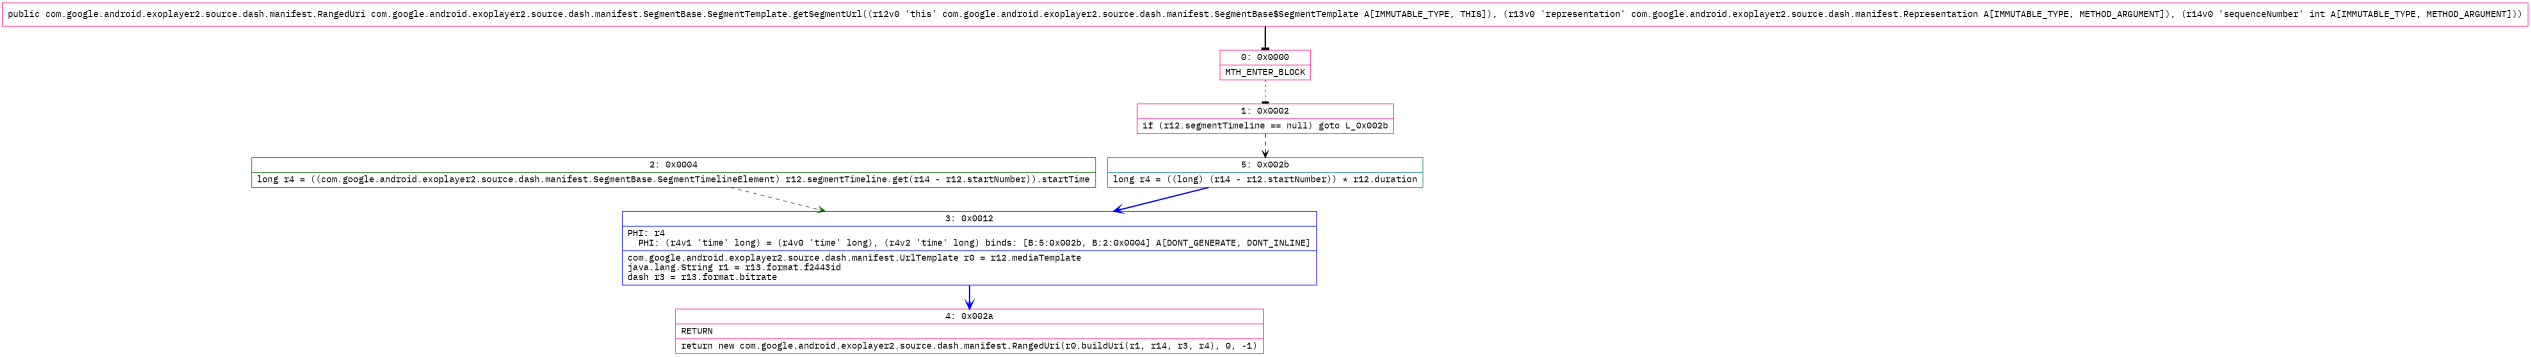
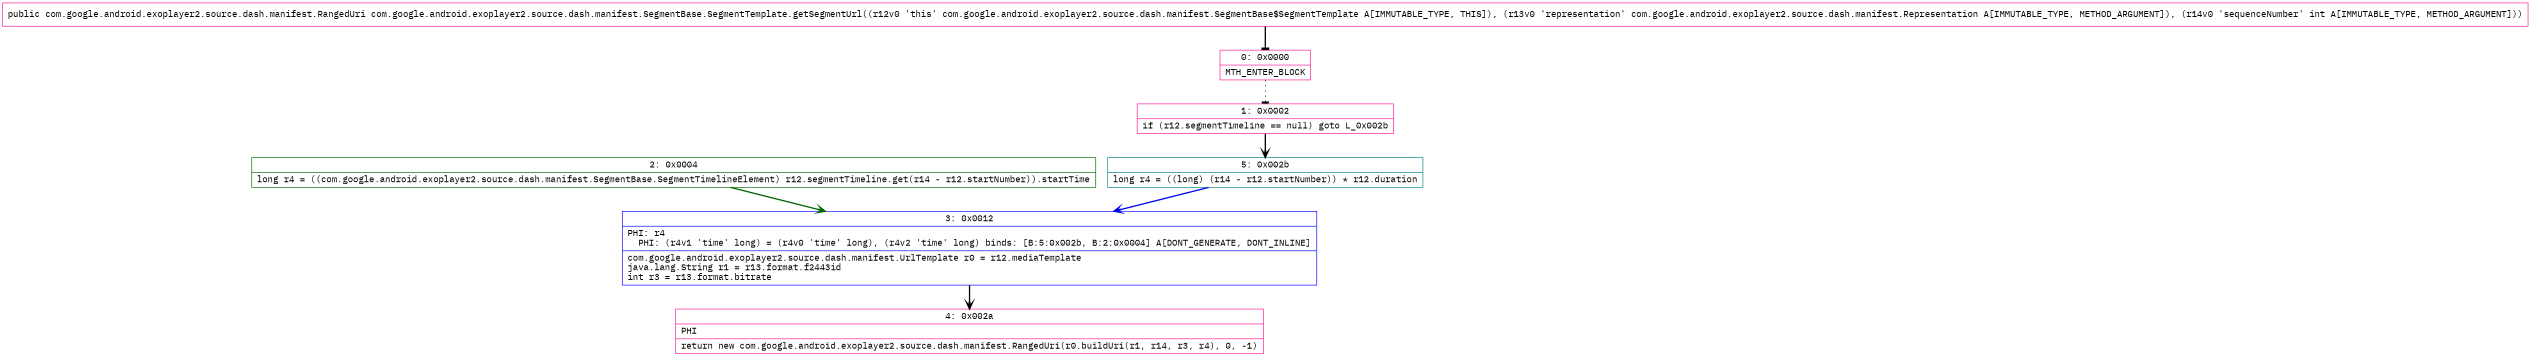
(1265, 142) -> (1265, 142)
(775, 199) -> (775, 199)
(703, 277) -> (700, 277)
(970, 294) -> (970, 294)
(697, 331) -> (689, 331)
